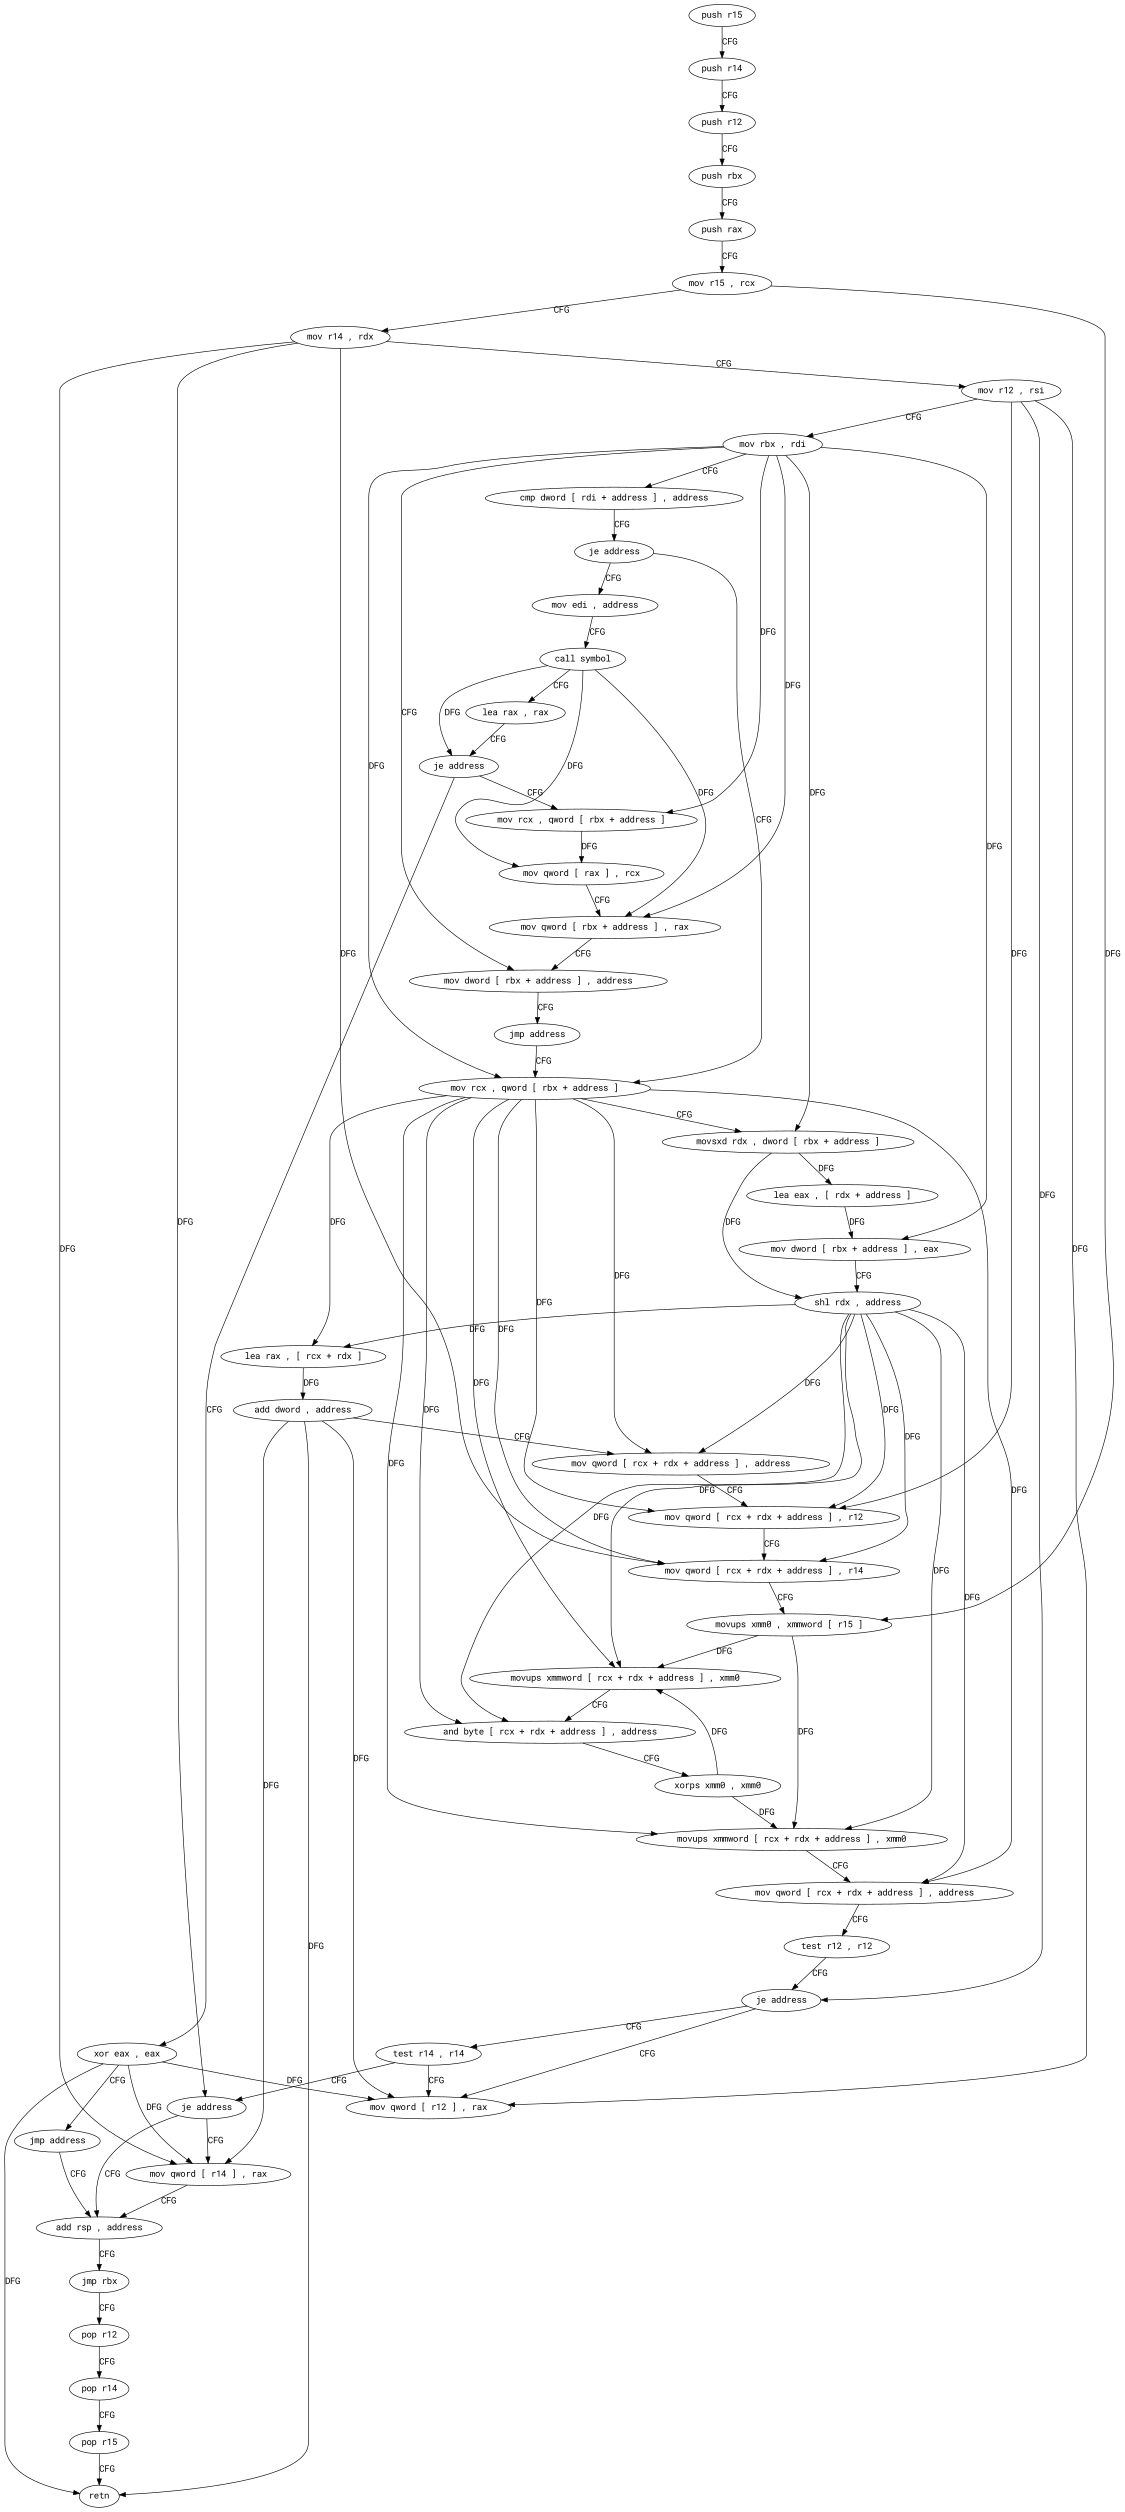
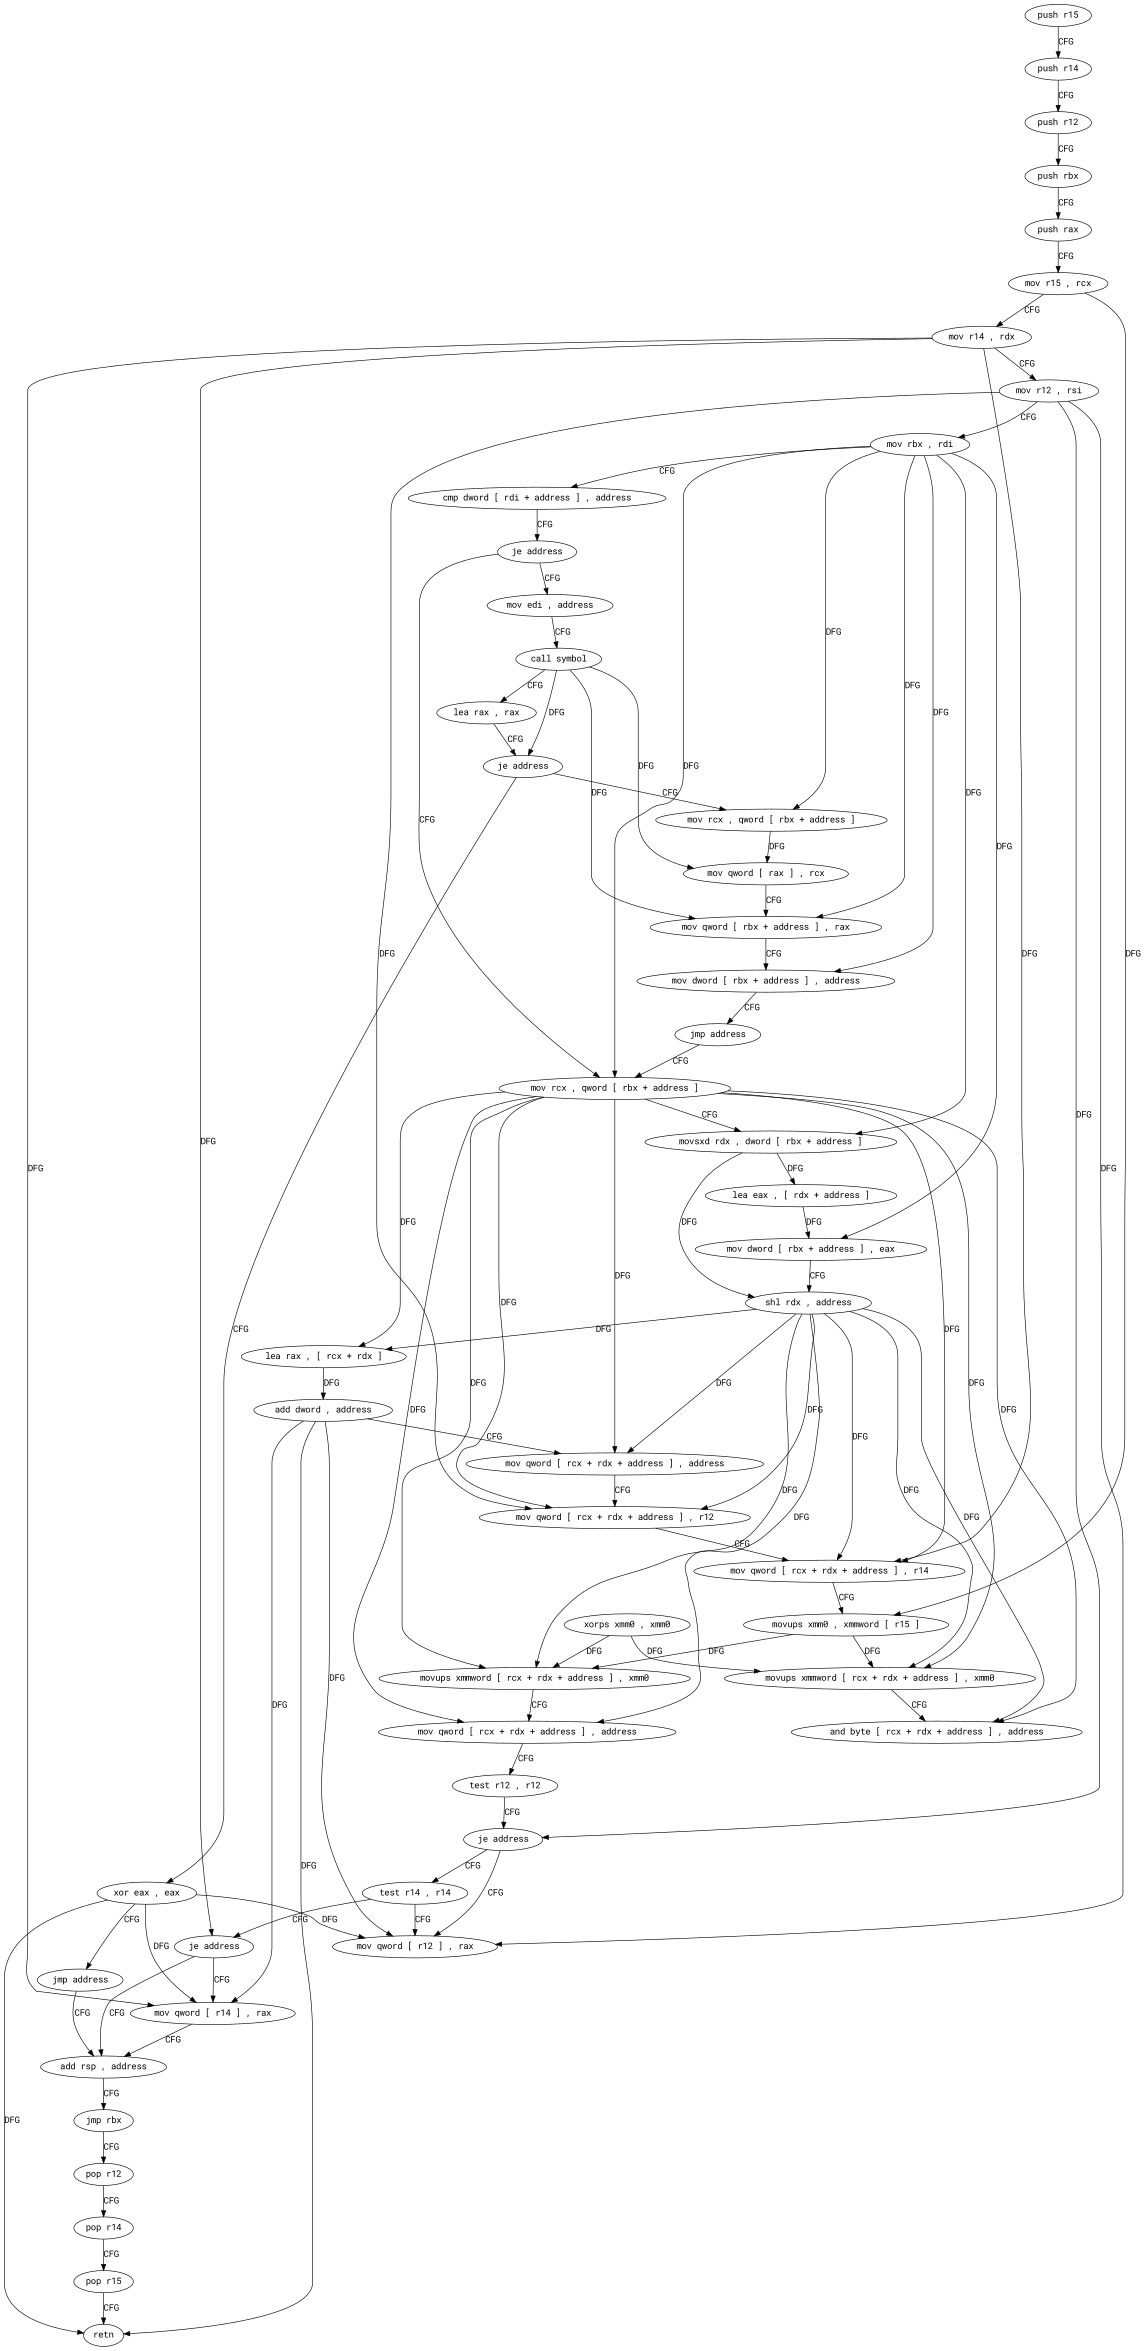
(409, 713) -> (941, 713)
(633, 1759) -> none
